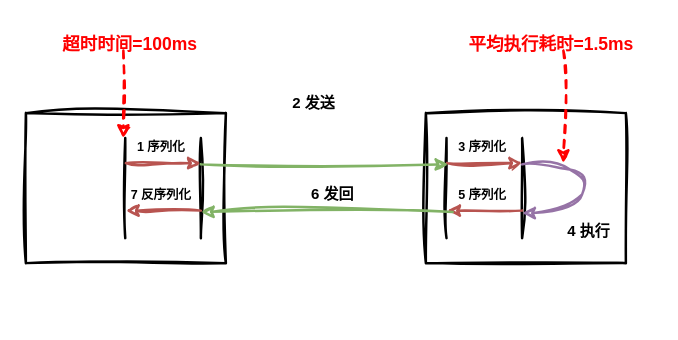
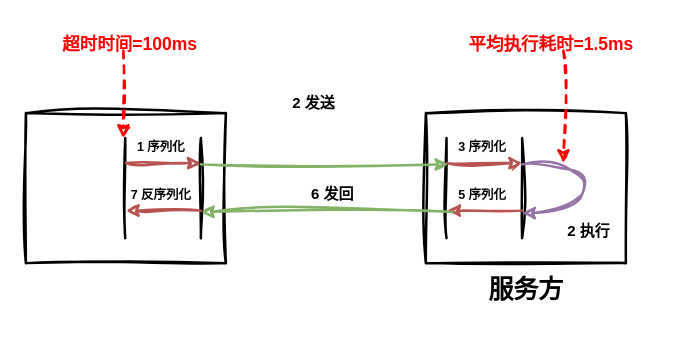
(589, 232) -> (589, 232)
none -> (526, 288)
